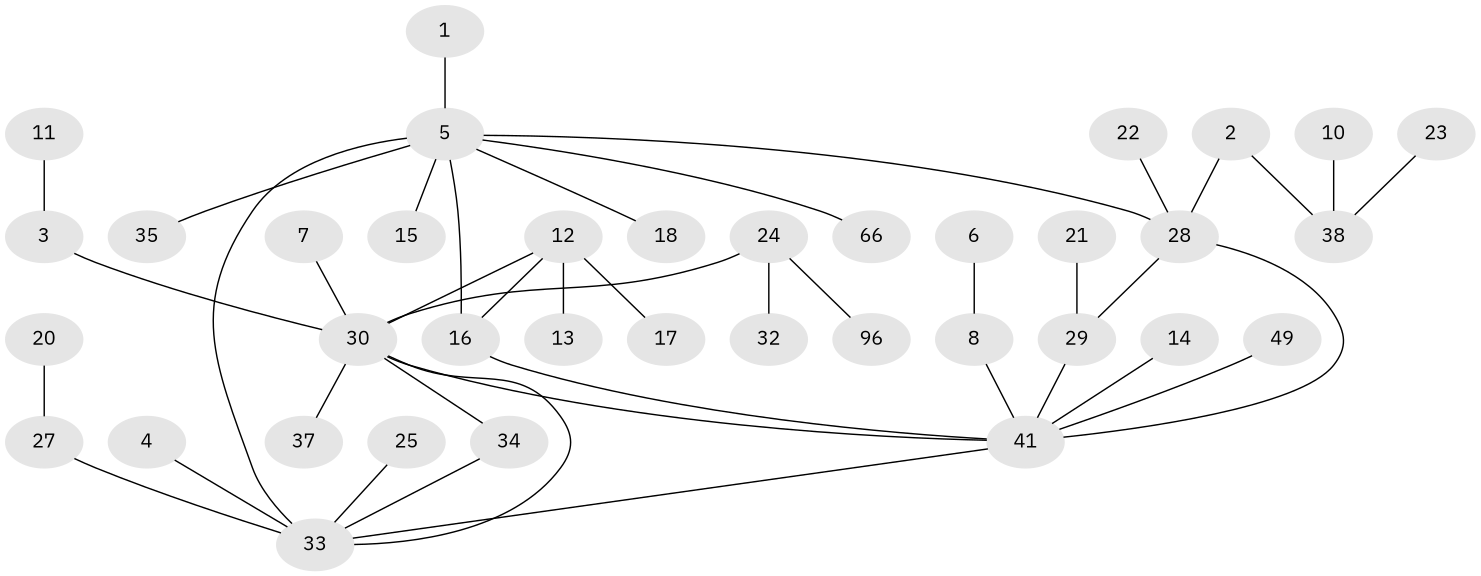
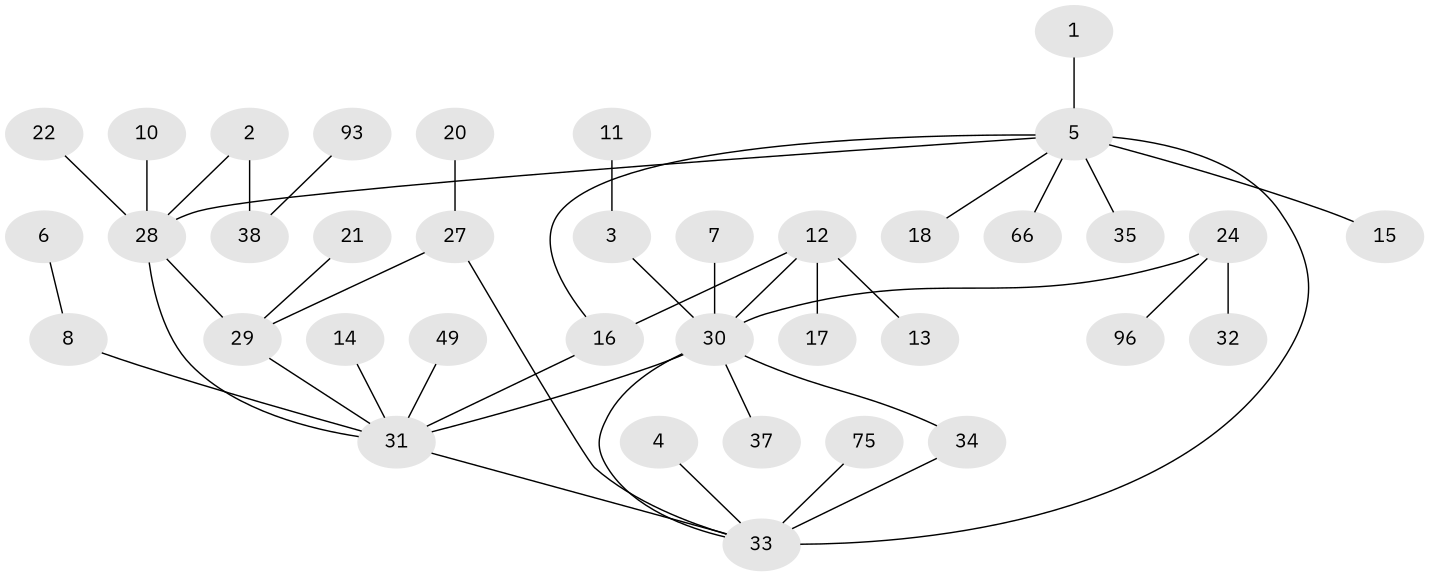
(1436, 134) -> (352, 134)
(1334, 186) -> (147, 186)
none -> (349, 288)
(407, 442) -> (864, 442)
(1026, 442) -> (397, 442)
